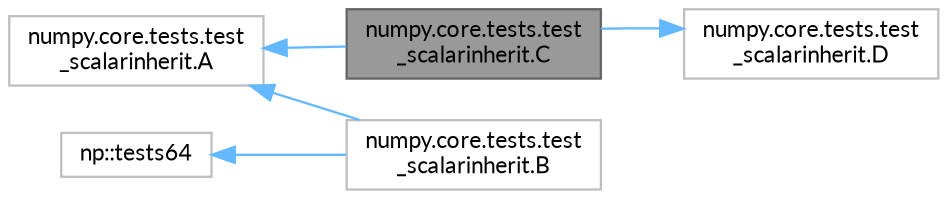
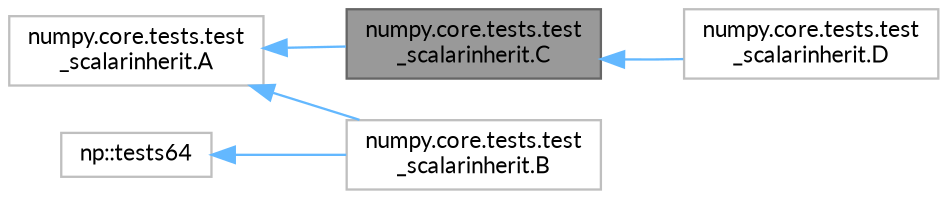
(630, 28) -> (654, 59)
